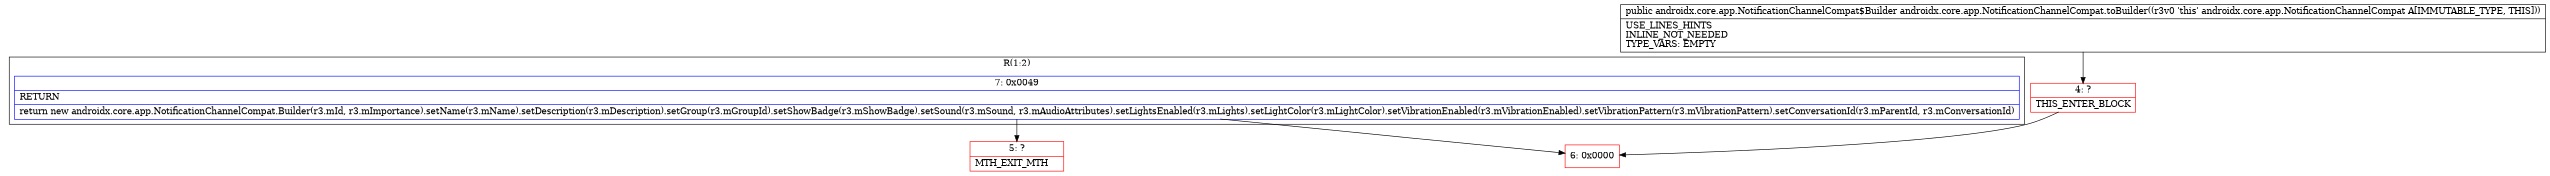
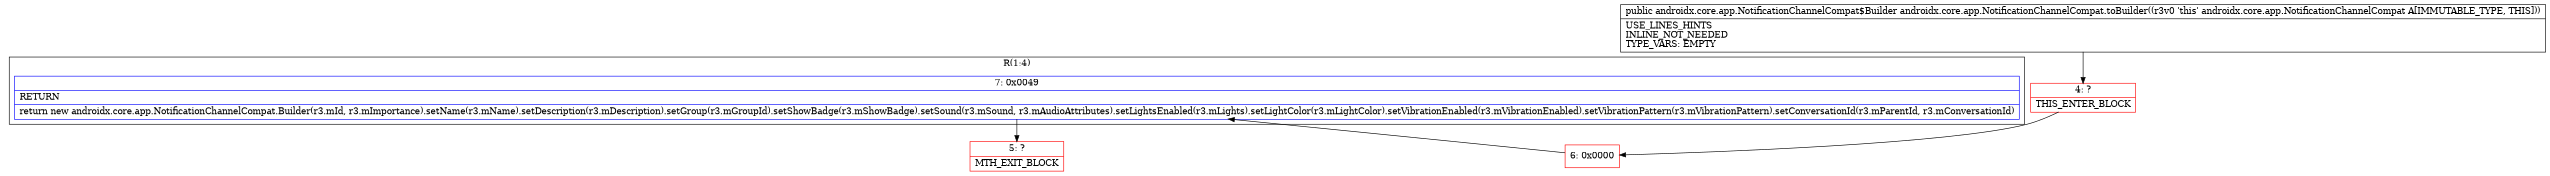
(1017, 64) -> (1017, 64)
(1390, 136) -> (1400, 136)
(1012, 163) -> (1017, 163)
